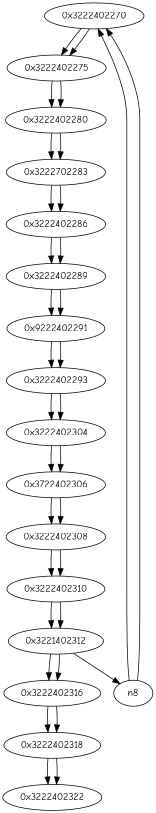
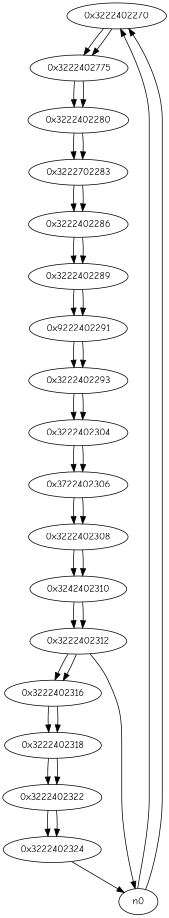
(57, 68) -> (79, 68)
(56, 589) -> (78, 589)
(56, 641) -> (78, 641)
(133, 693) -> (138, 902)
none -> (52, 850)
